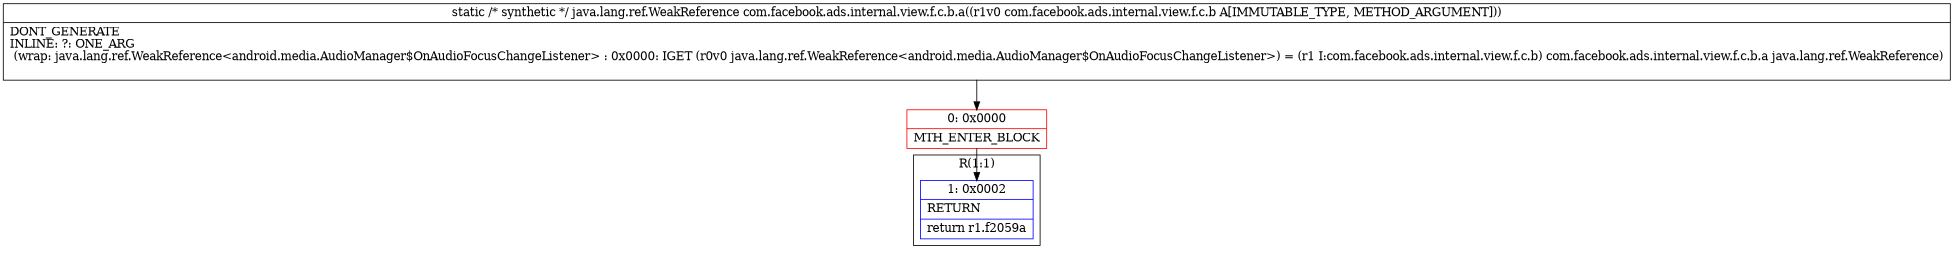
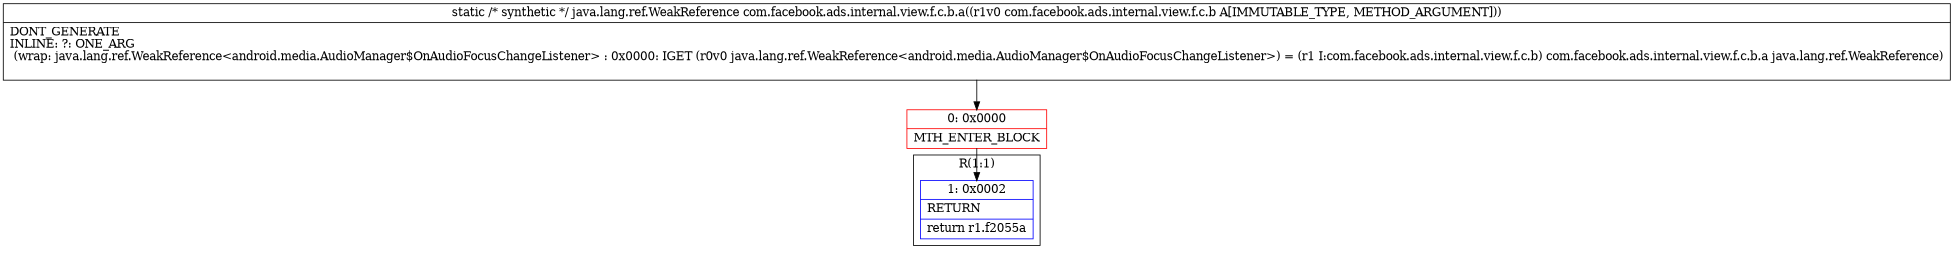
(977, 229) -> (977, 229)
